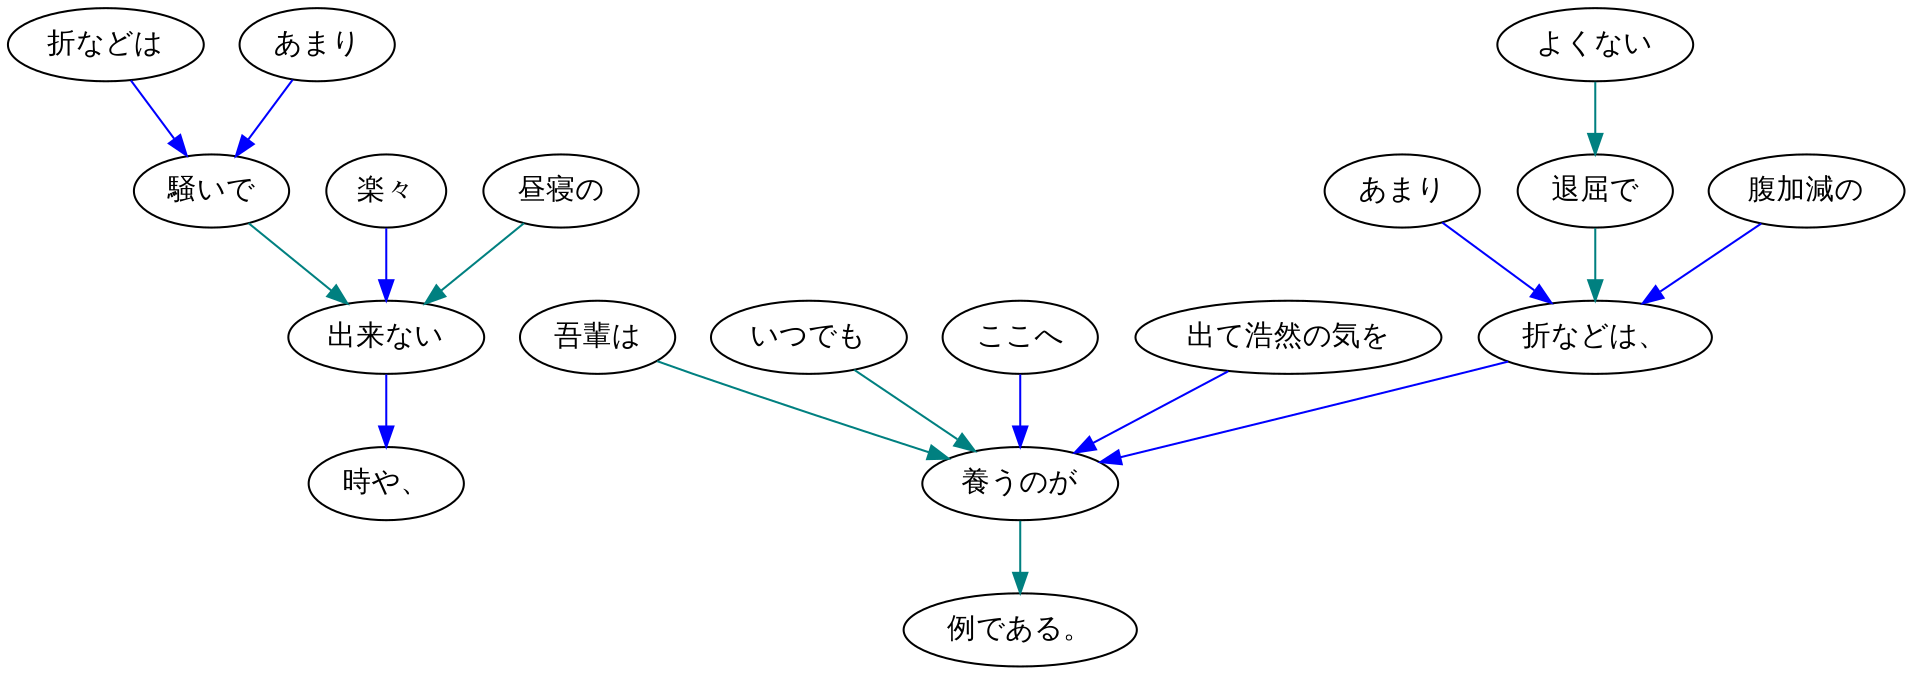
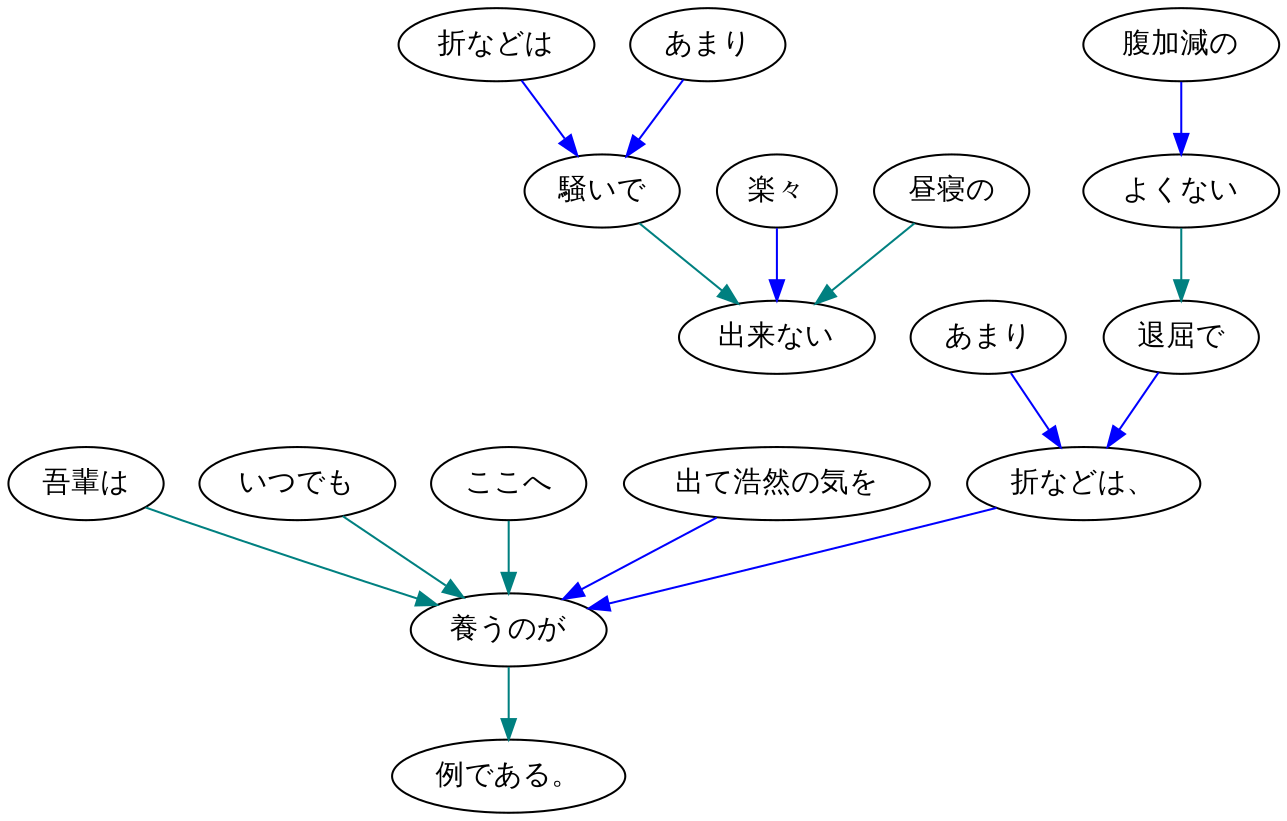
(1595, 254) -> (1139, 401)
(1711, 258) -> (1181, 108)
(1020, 400) -> (509, 547)
(386, 484) -> none
